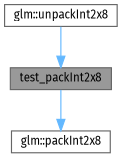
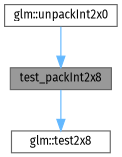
(61, 16) -> (61, 16)
(61, 142) -> (61, 142)
